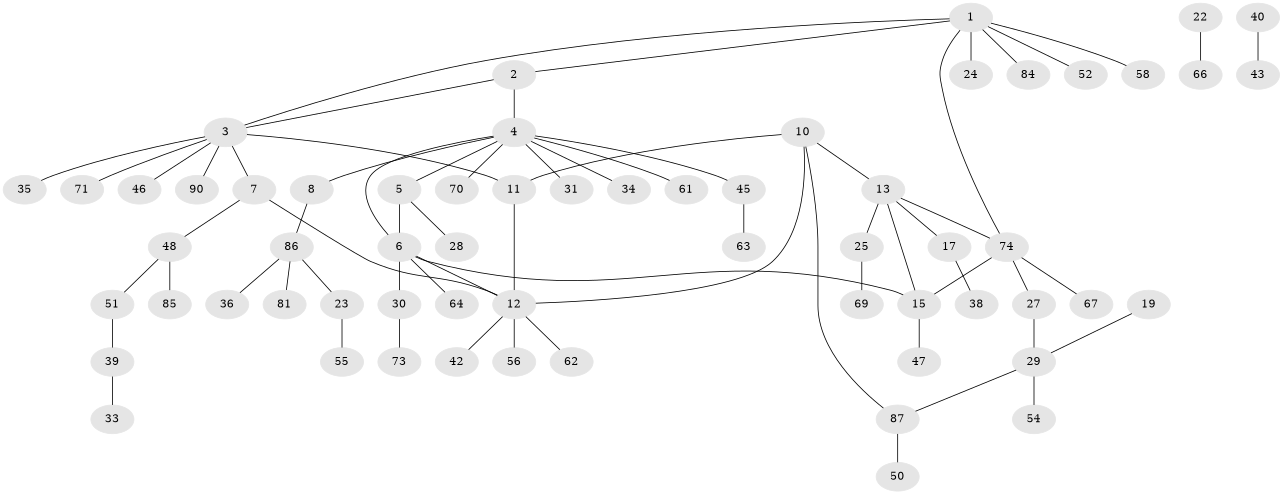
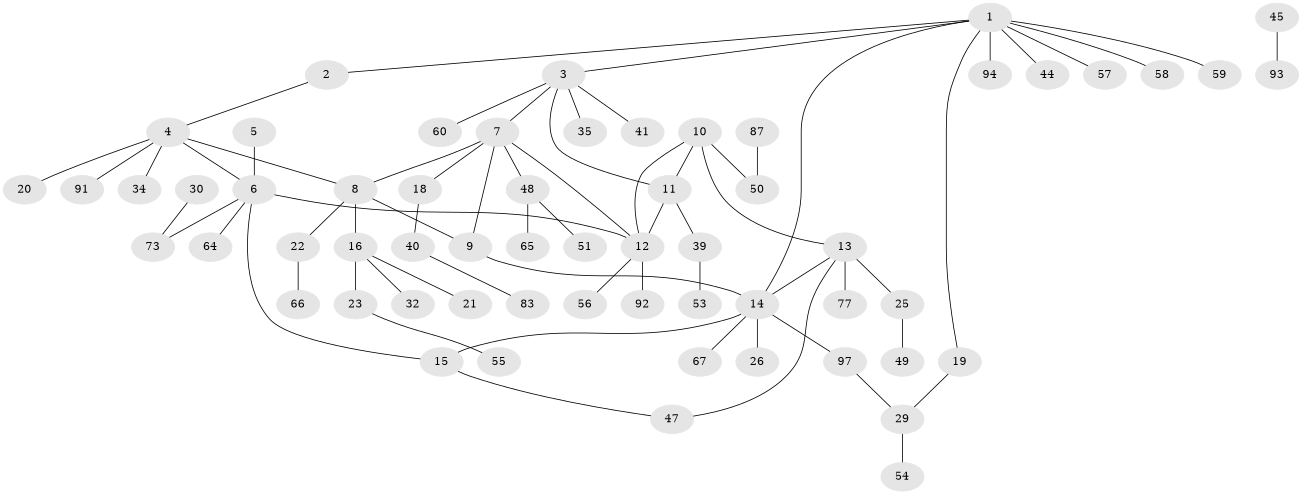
(971, 75) -> (990, 75)
(1028, 75) -> (1048, 75)
(1086, 75) -> (1105, 75)
none -> (1220, 75)
(1258, 75) -> (528, 305)
(370, 104) -> none
(618, 150) -> none
(457, 161) -> none
none -> (428, 163)
none -> (946, 186)
(82, 190) -> (643, 132)
(140, 190) -> none
(197, 190) -> (440, 132)
none -> (420, 190)
(457, 190) -> (25, 190)
(572, 190) -> (82, 190)
(686, 190) -> none
none -> (327, 218)
(292, 247) -> (356, 247)
(457, 247) -> none
none -> (470, 247)
(744, 247) -> (1277, 75)
(901, 247) -> (794, 366)
(949, 247) -> (845, 305)
(1007, 247) -> (757, 305)
(399, 277) -> (204, 218)
(818, 288) -> (729, 161)
(170, 305) -> (528, 247)
(227, 305) -> (413, 305)
(285, 305) -> (470, 305)
(862, 305) -> (902, 362)
(977, 305) -> none
(1034, 305) -> (845, 362)
(112, 333) -> (685, 218)
(457, 362) -> (643, 305)
(572, 362) -> none
none -> (757, 362)
(966, 391) -> none
(112, 419) -> (700, 305)
